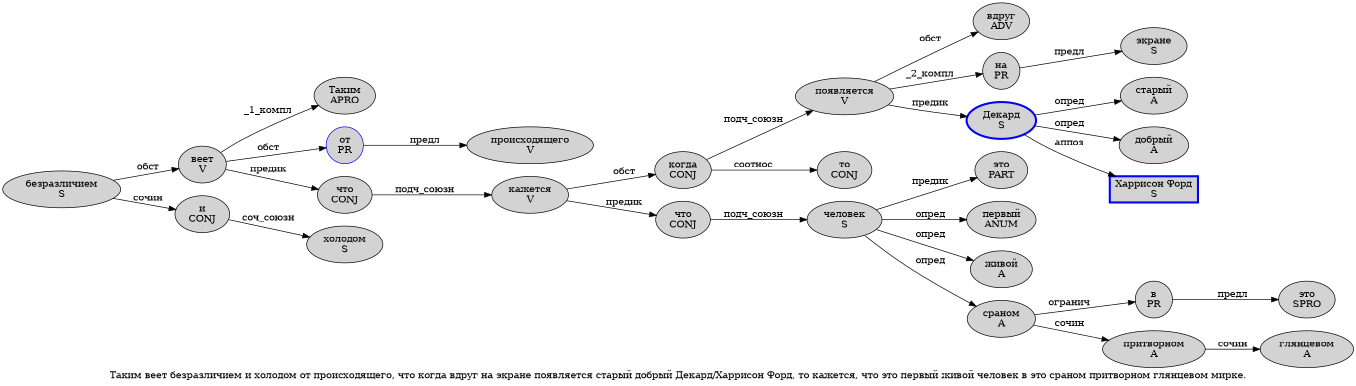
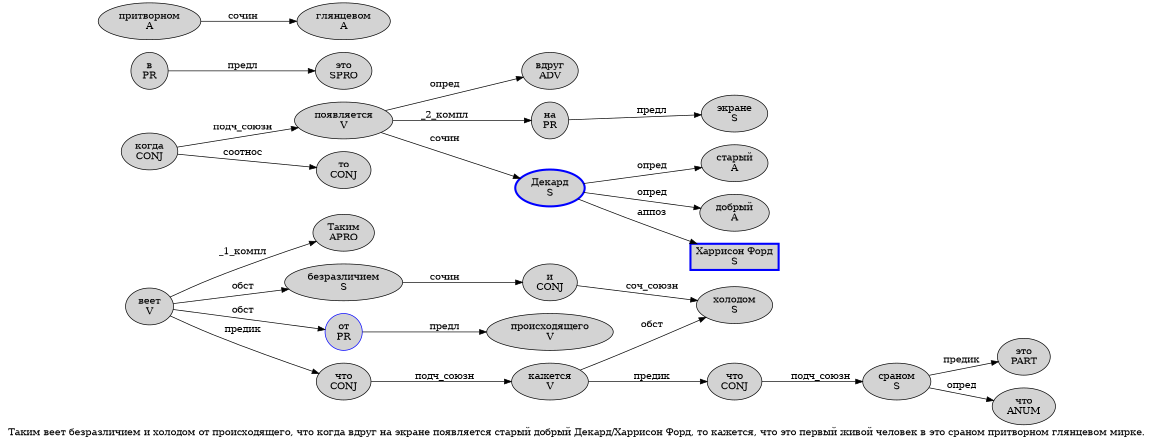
(930, 39) -> (445, 84)
(930, 103) -> (445, 139)
(143, 175) -> (227, 297)
(608, 182) -> (640, 346)
(845, 220) -> (897, 382)
(1001, 220) -> (1024, 406)
(1001, 269) -> none
(1001, 319) -> none
